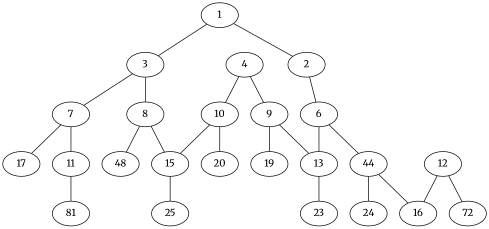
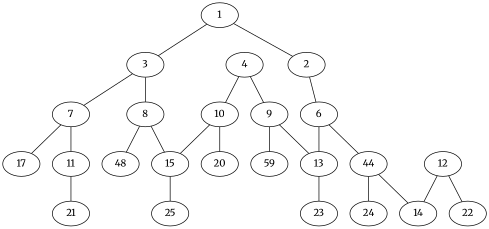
(269, 164) -> (269, 164)
(71, 214) -> (71, 214)
(418, 214) -> (418, 214)
(468, 214) -> (468, 214)
